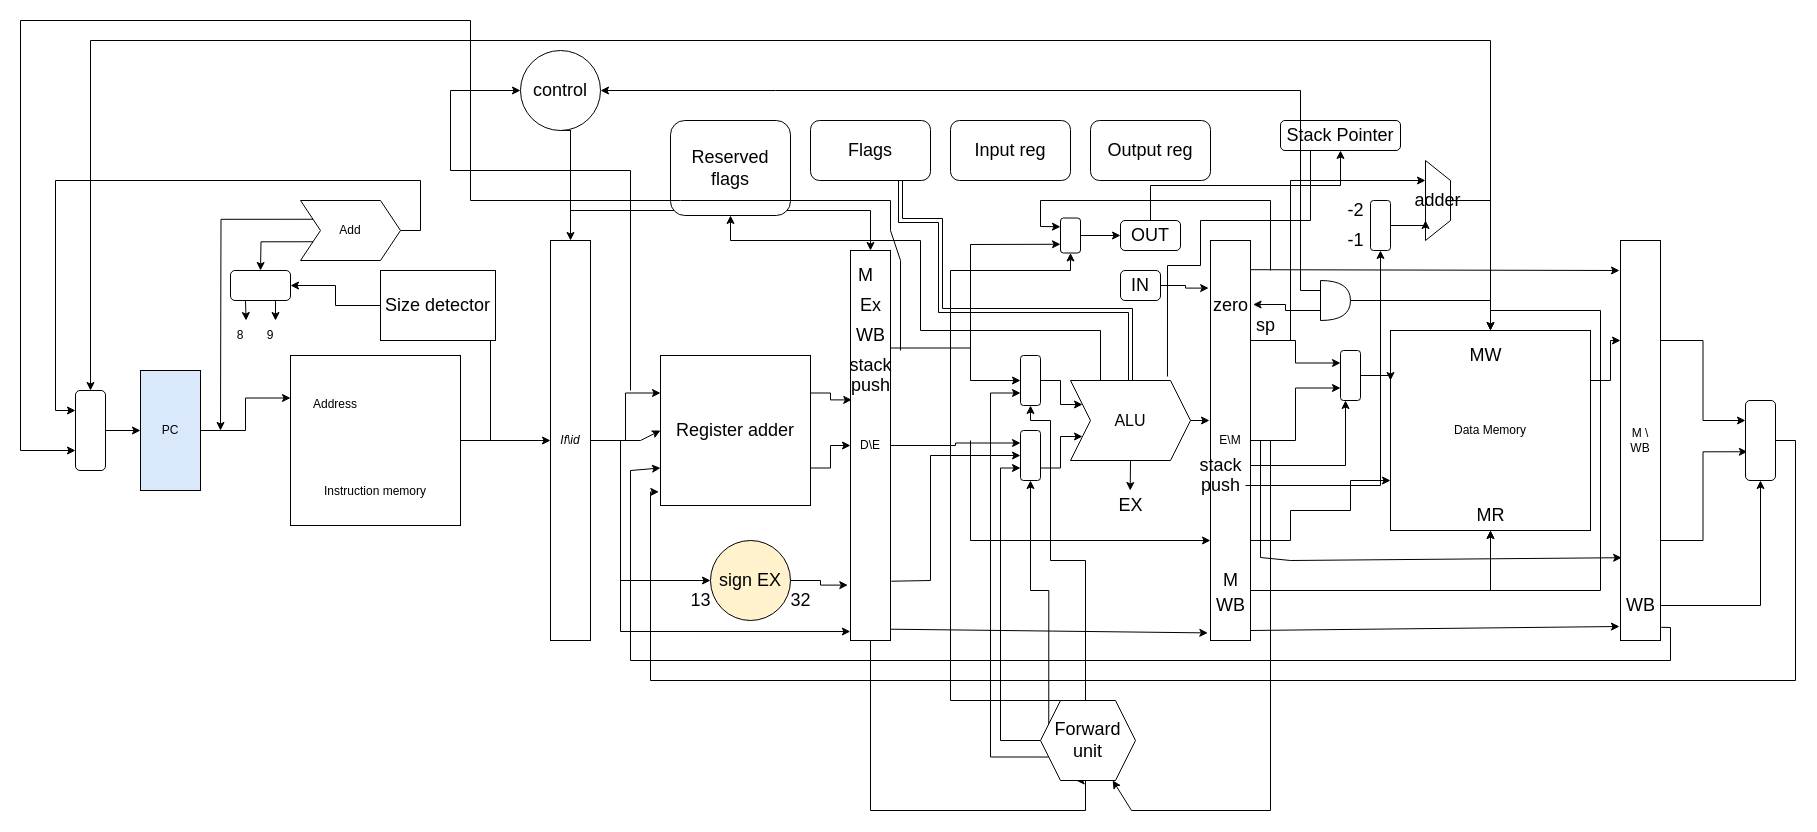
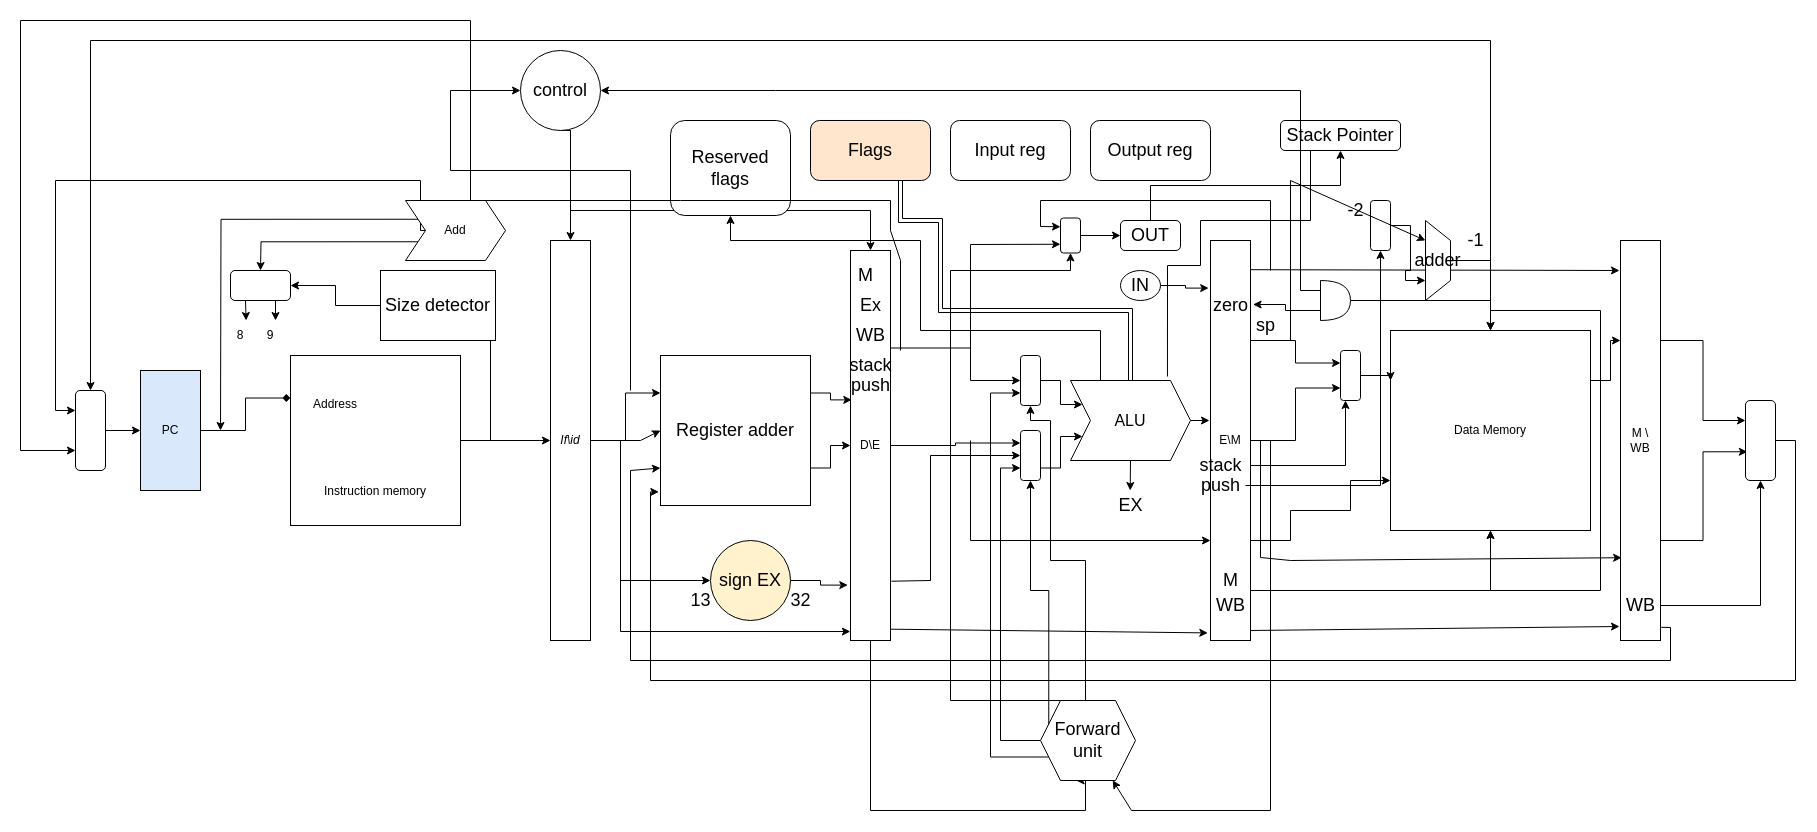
(871, 151) -> (871, 151)
(1438, 201) -> (1438, 261)
(351, 231) -> (456, 231)
(1356, 241) -> (1476, 241)
(1141, 286) -> (1141, 286)
(1486, 356) -> none
(282, 398) -> (281, 398)
(1491, 516) -> none
